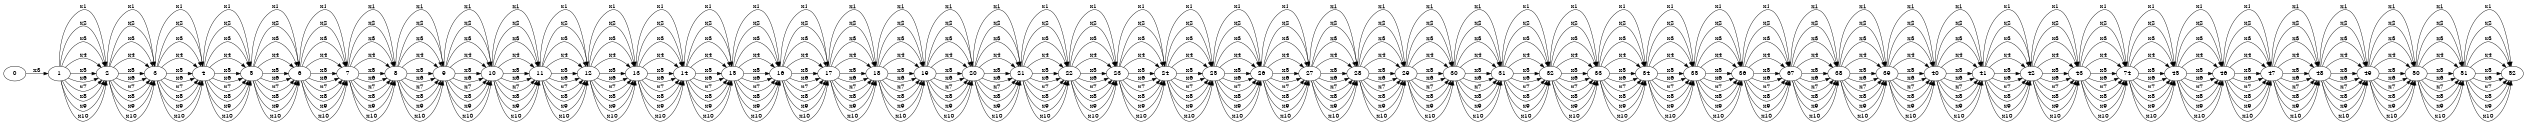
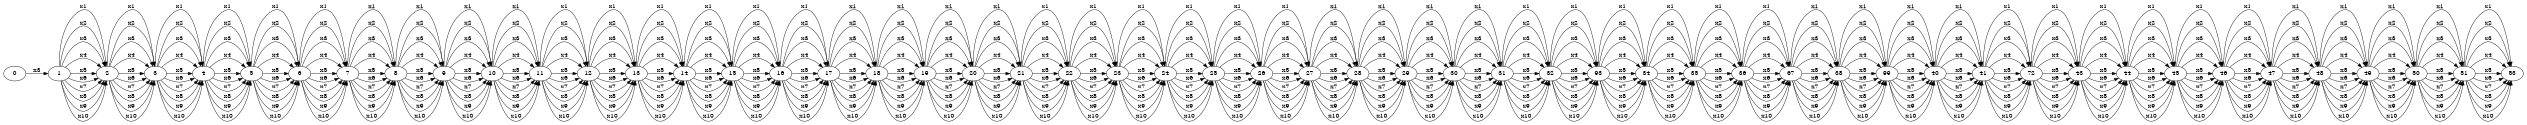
(1598, 74) -> (1598, 74)
(1887, 74) -> (1887, 74)
(2031, 74) -> (2031, 74)
(2128, 74) -> (2128, 74)
(2512, 74) -> (2512, 74)
